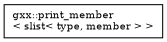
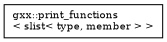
(83, 21) -> (83, 21)
